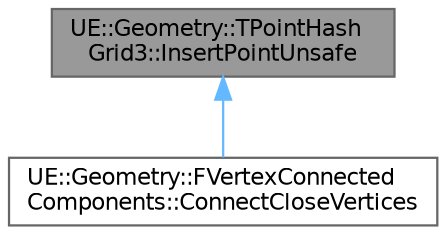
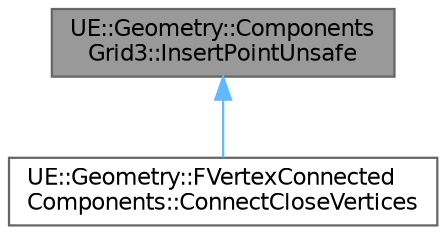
(223, 43) -> (223, 43)
